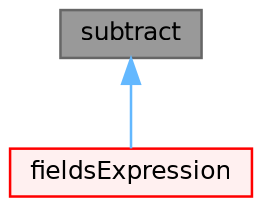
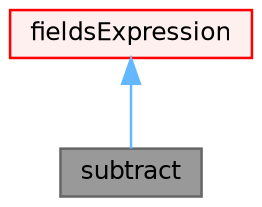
(131, 116) -> (131, 116)
